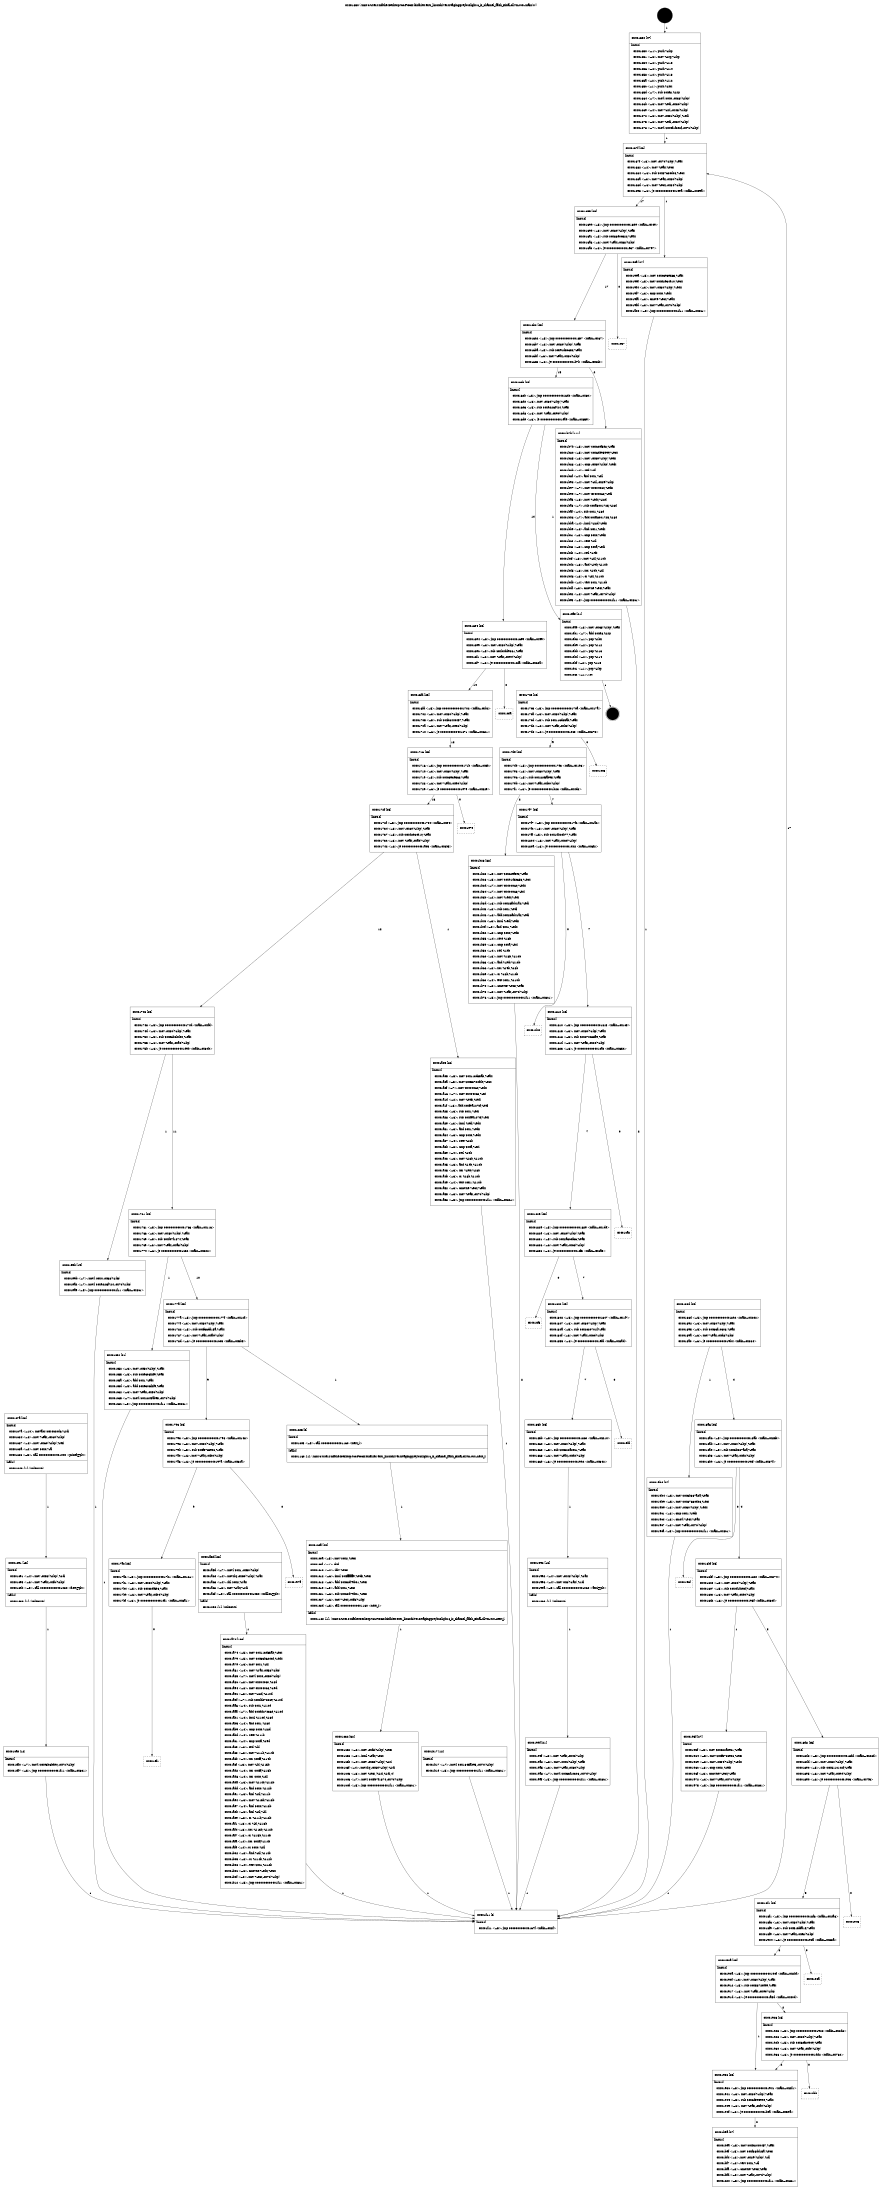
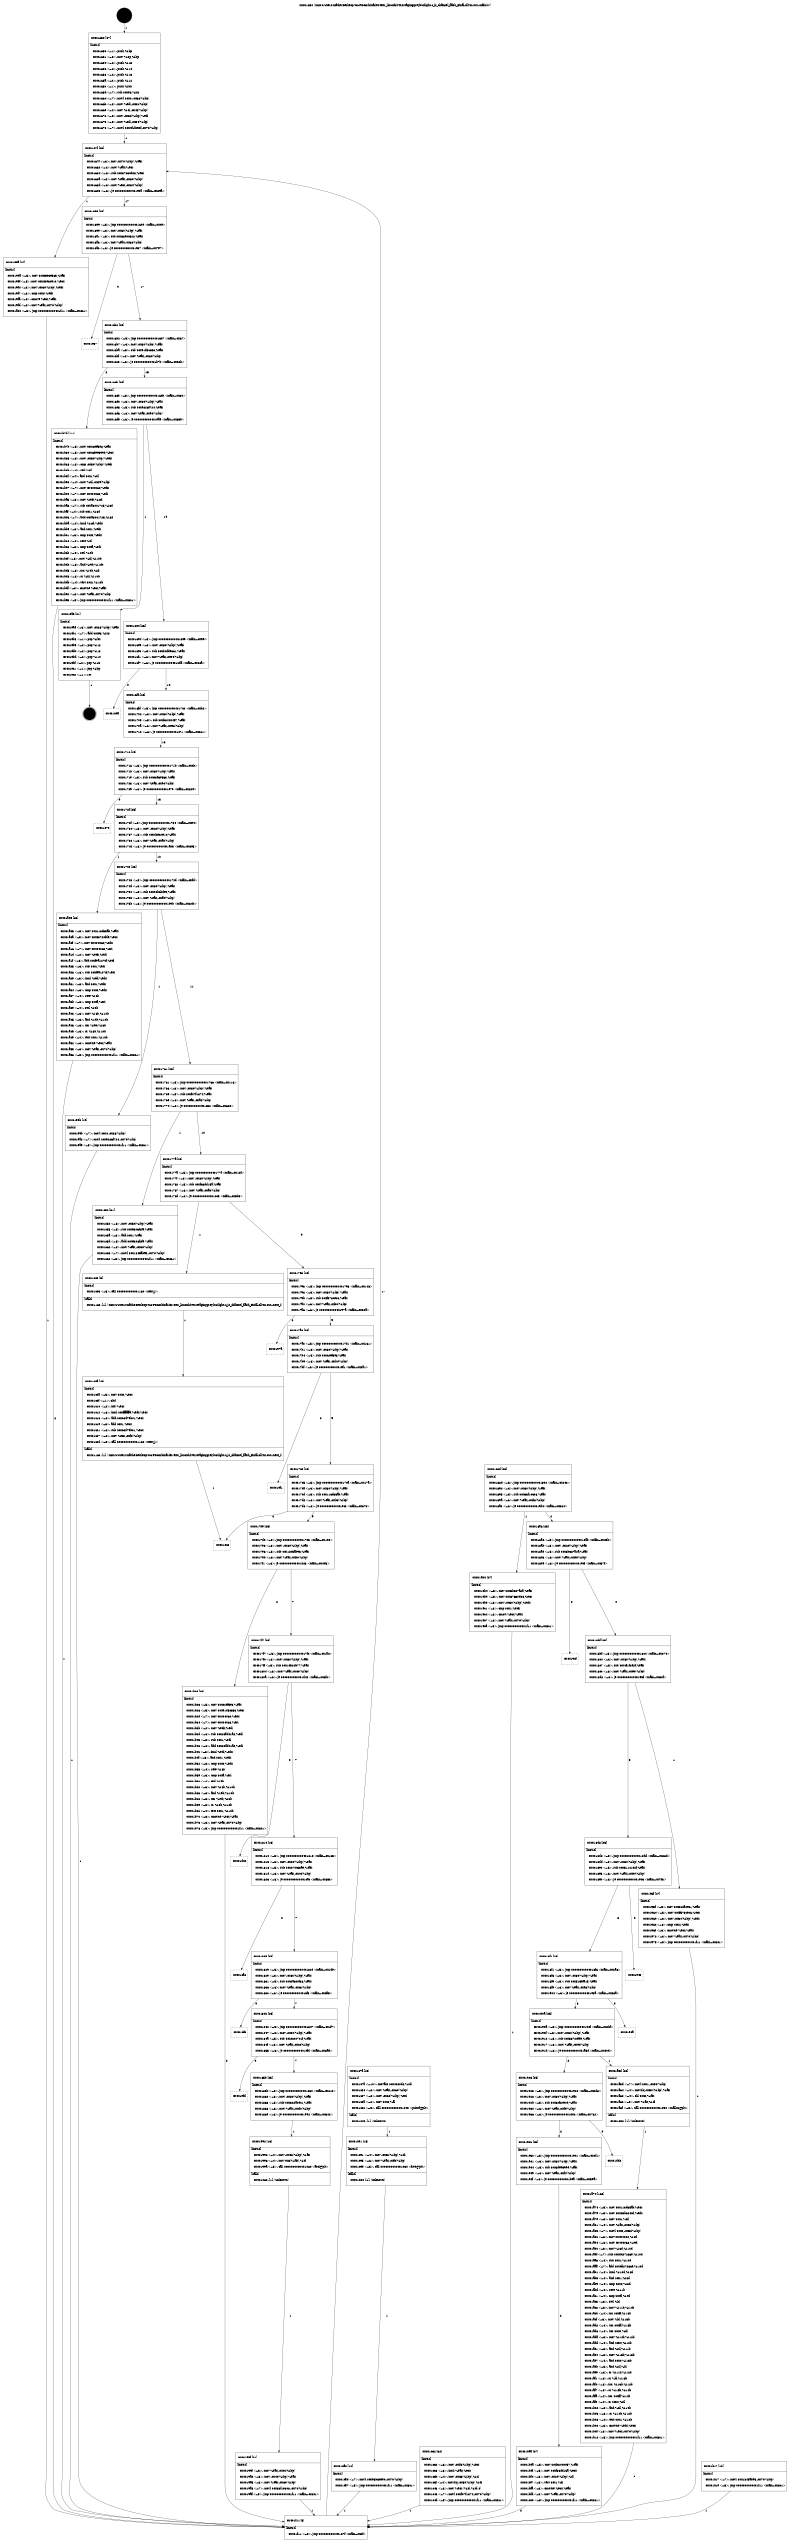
none -> (330, 1418)
(390, 1677) -> (208, 1500)
(756, 2036) -> (605, 2061)
none -> (449, 2523)
